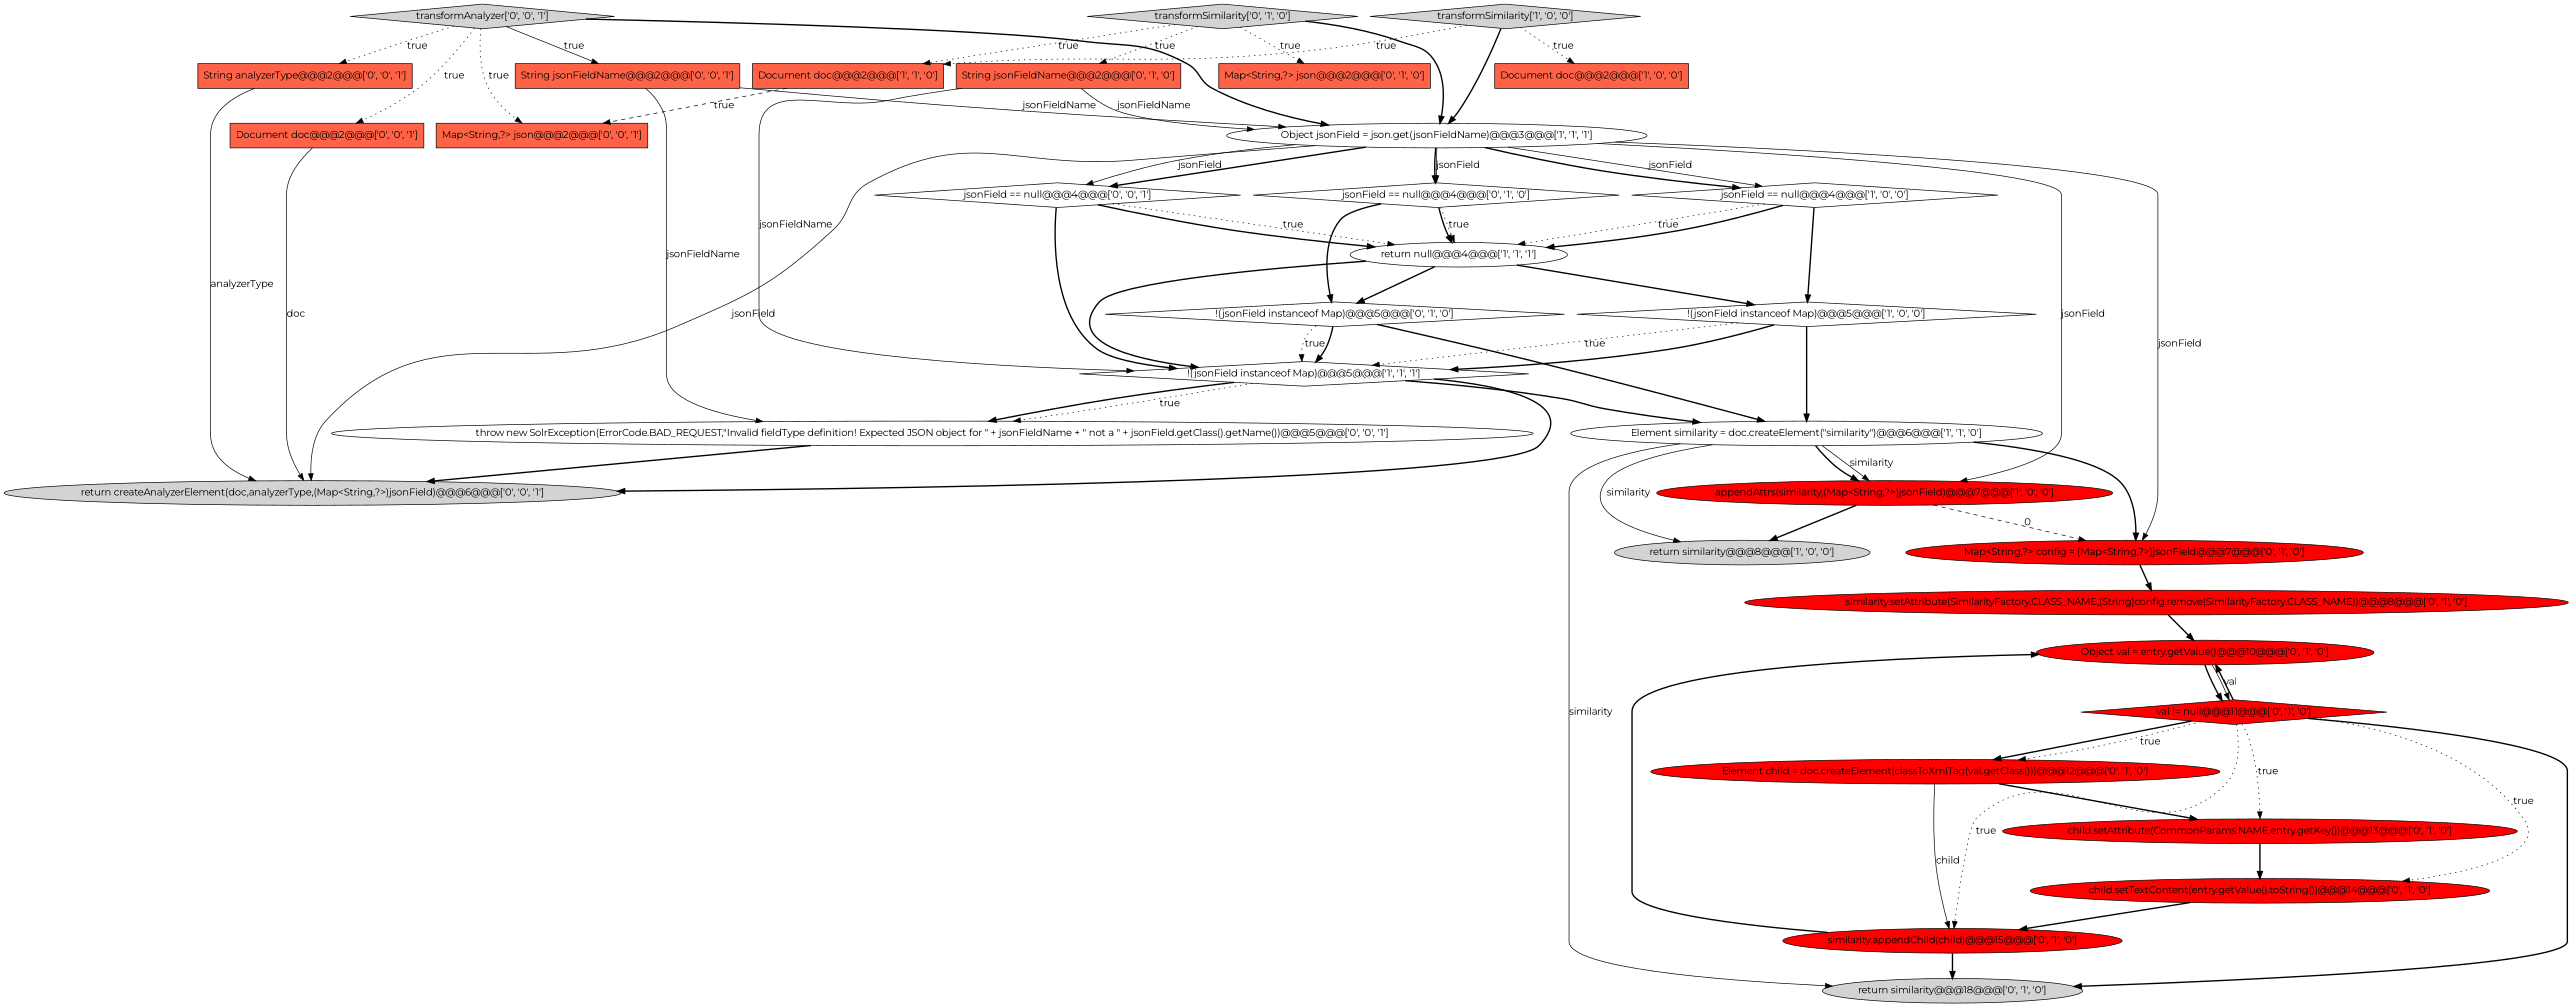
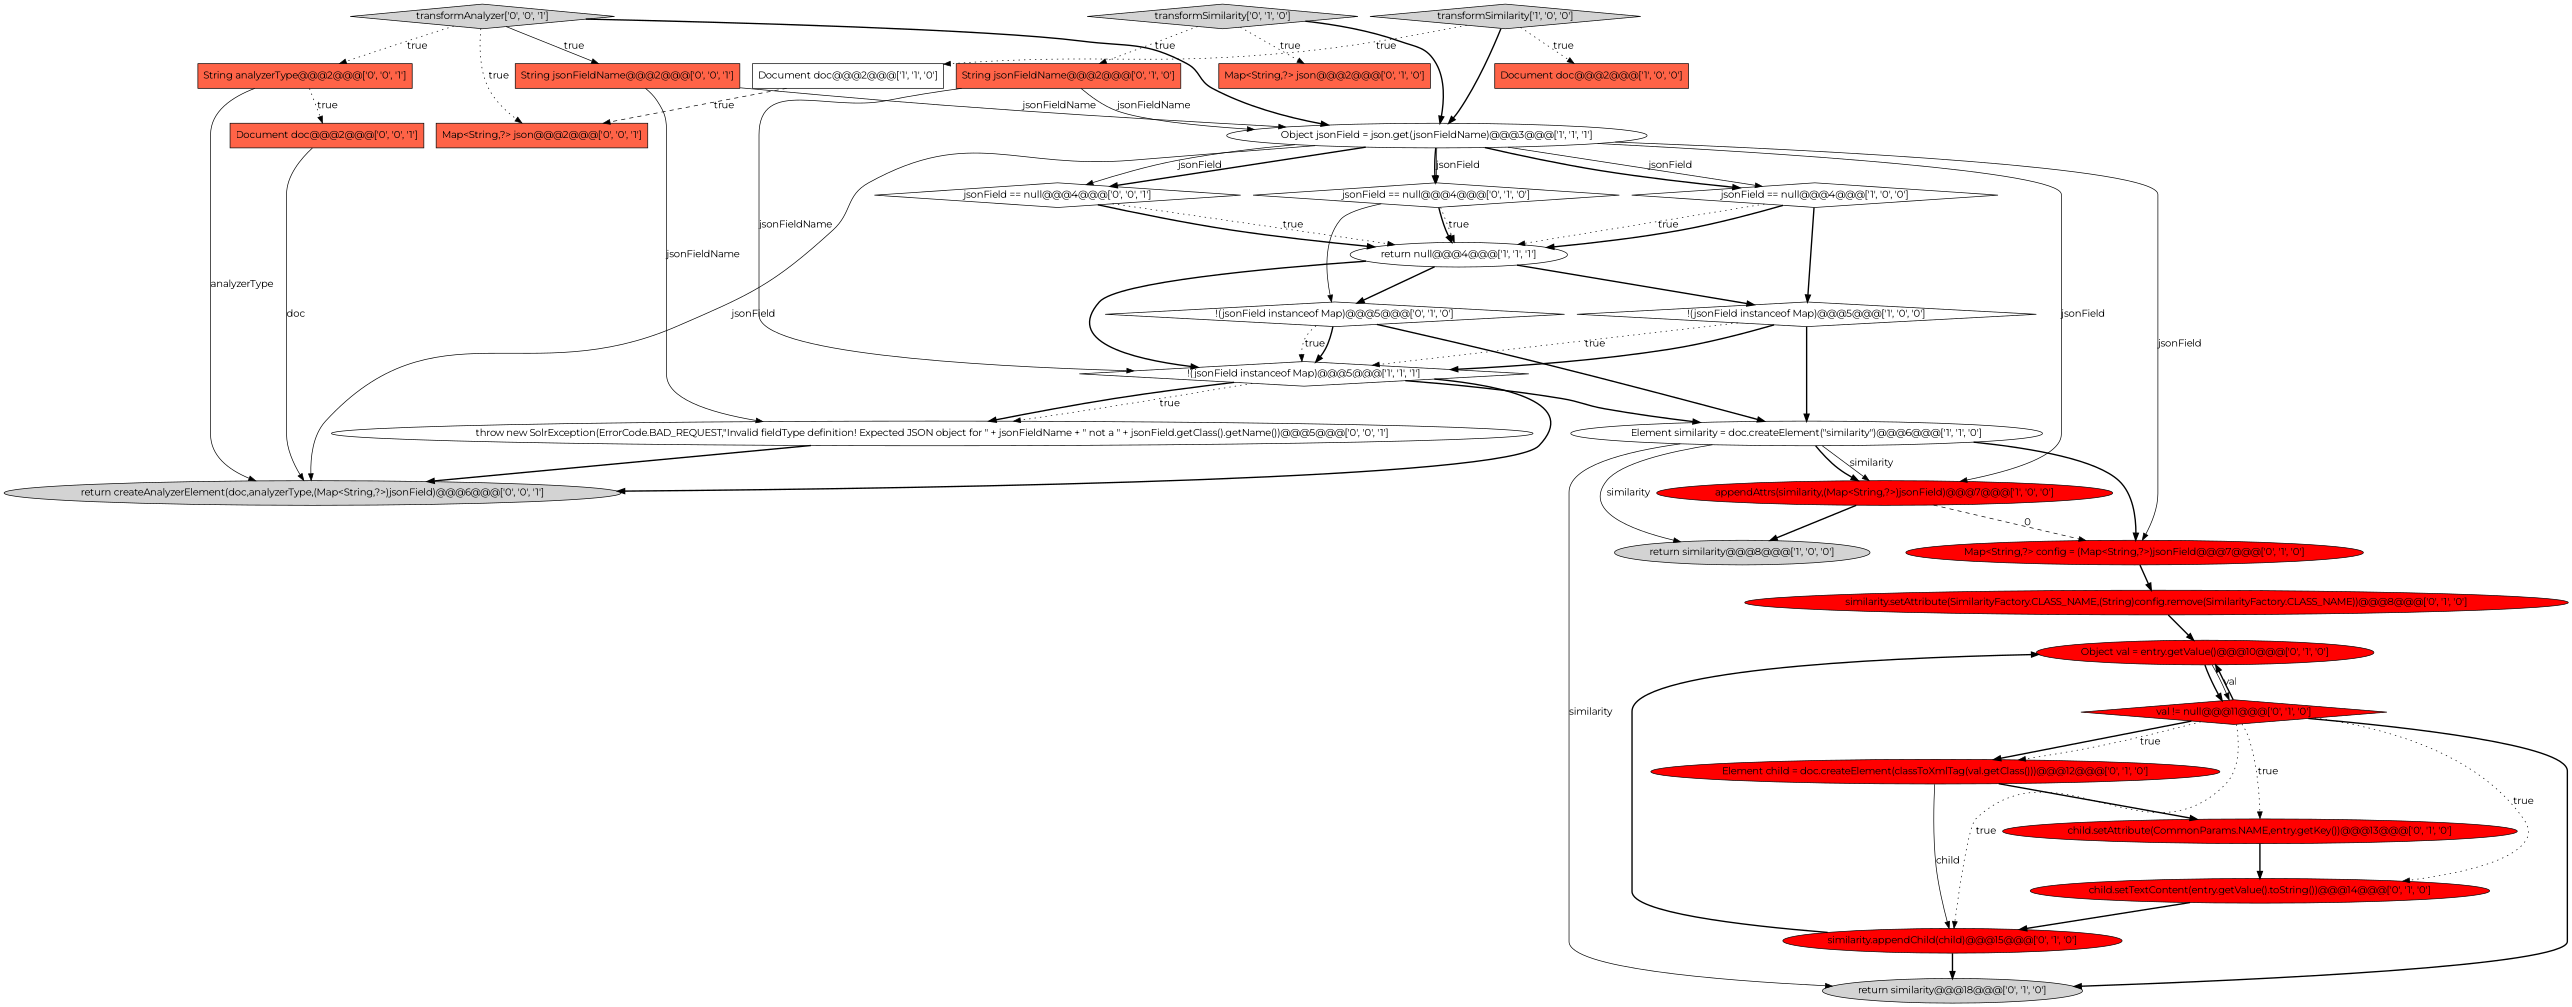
(1053, 44) -> none
(848, 76) -> (848, 76)
(425, 82) -> (315, 103)
(1334, 229) -> (1334, 229)
(1072, 319) -> none
